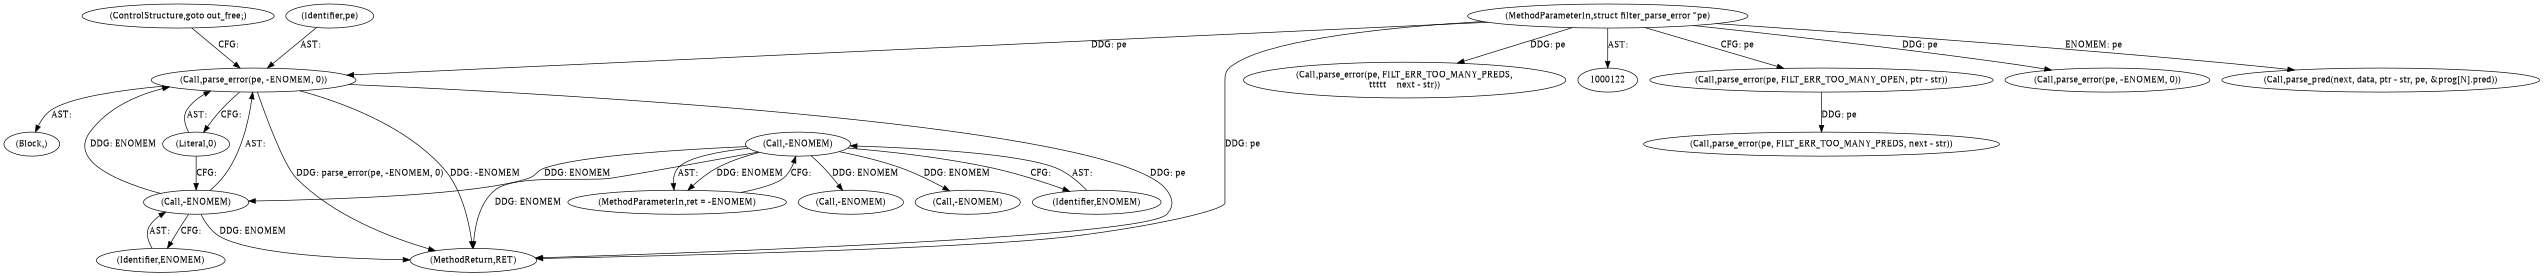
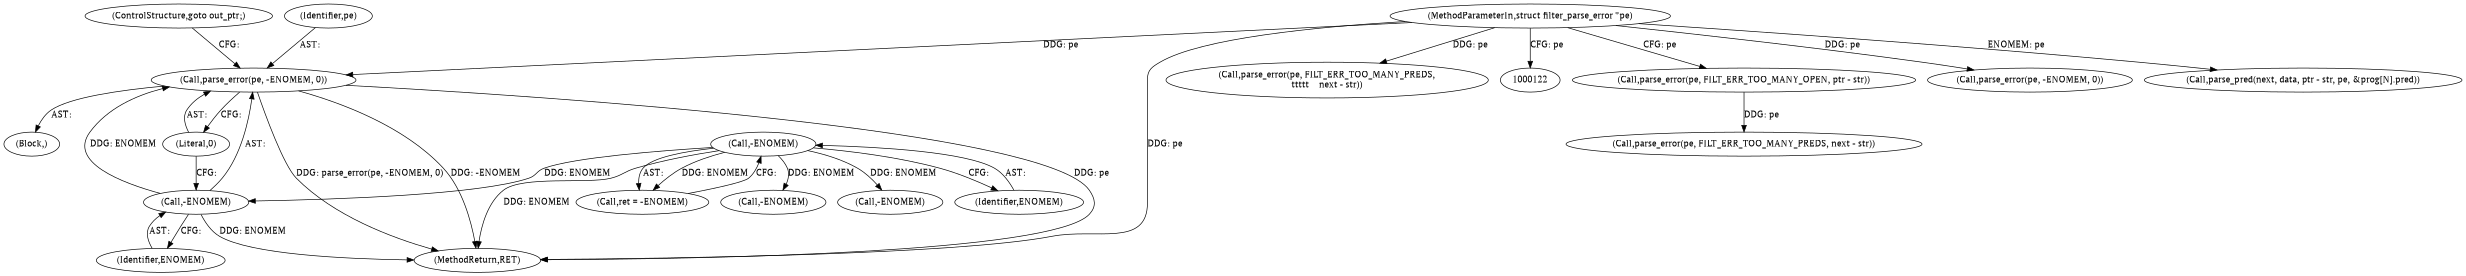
(178, 16) -> (179, 16)
(1619, 45) -> (1547, 45)
(677, 202) -> (642, 202)
